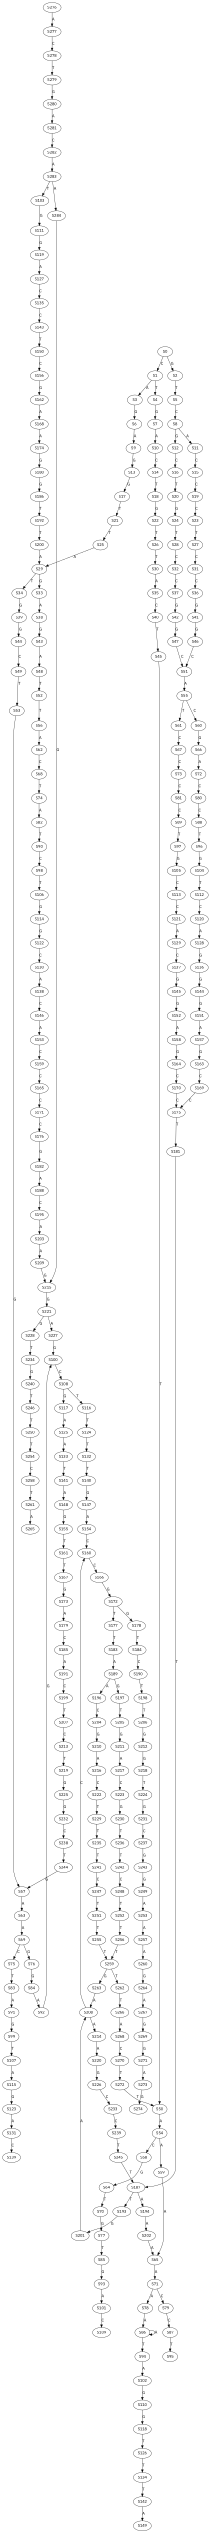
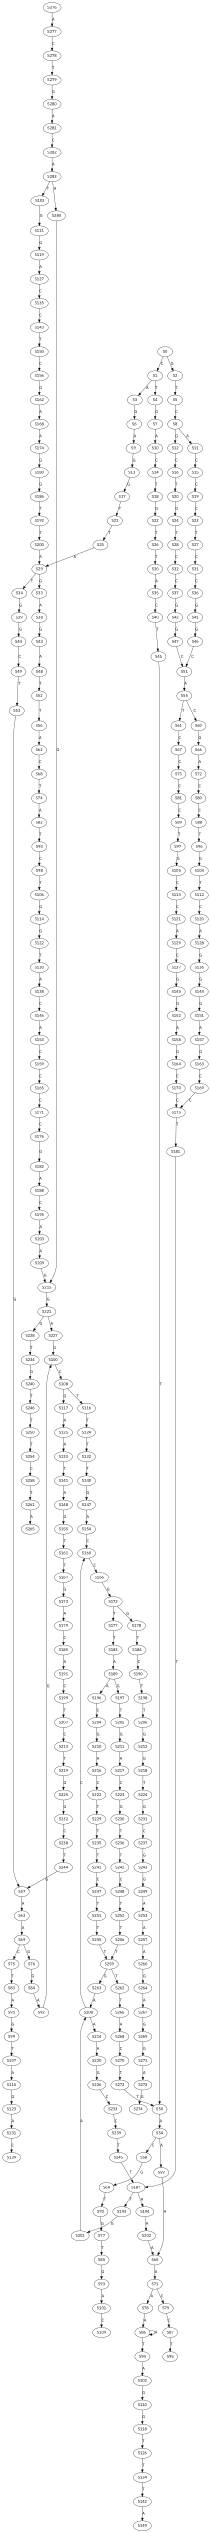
(41, 955) -> (41, 955)
